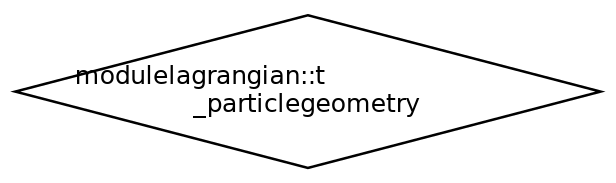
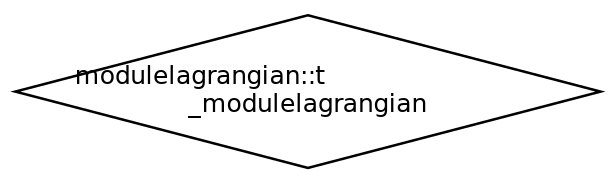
(308, 92) -> (308, 92)
